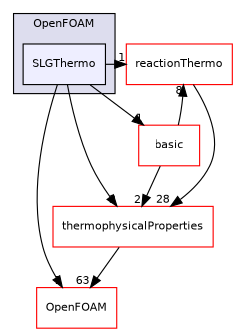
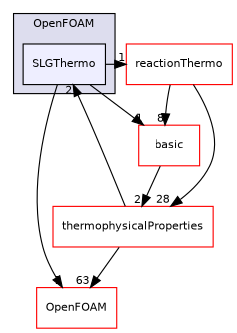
(181, 111) -> (167, 99)
(82, 143) -> (102, 150)
